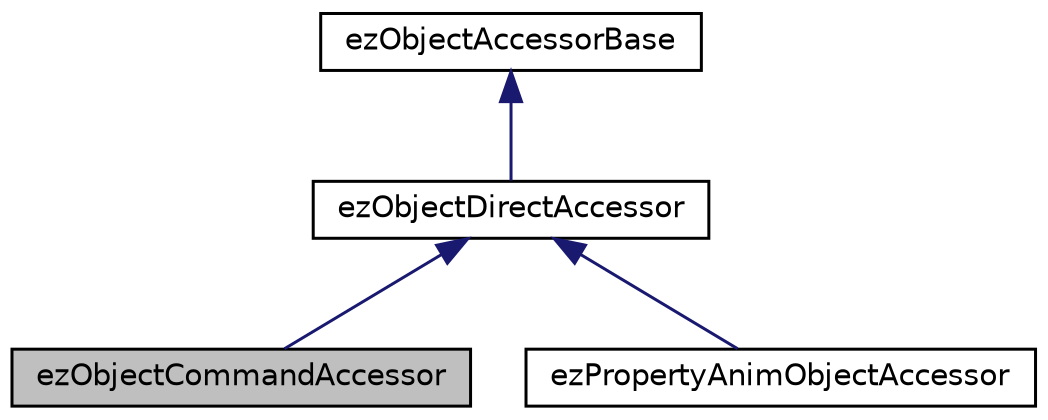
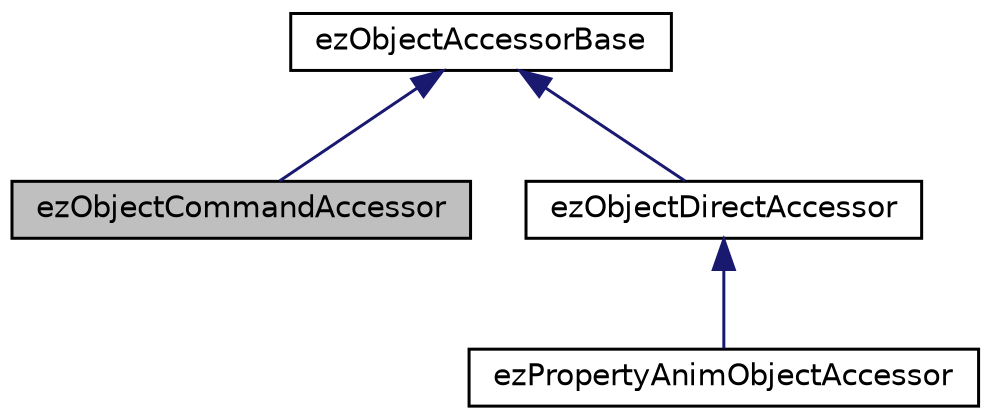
(363, 301) -> (348, 134)
